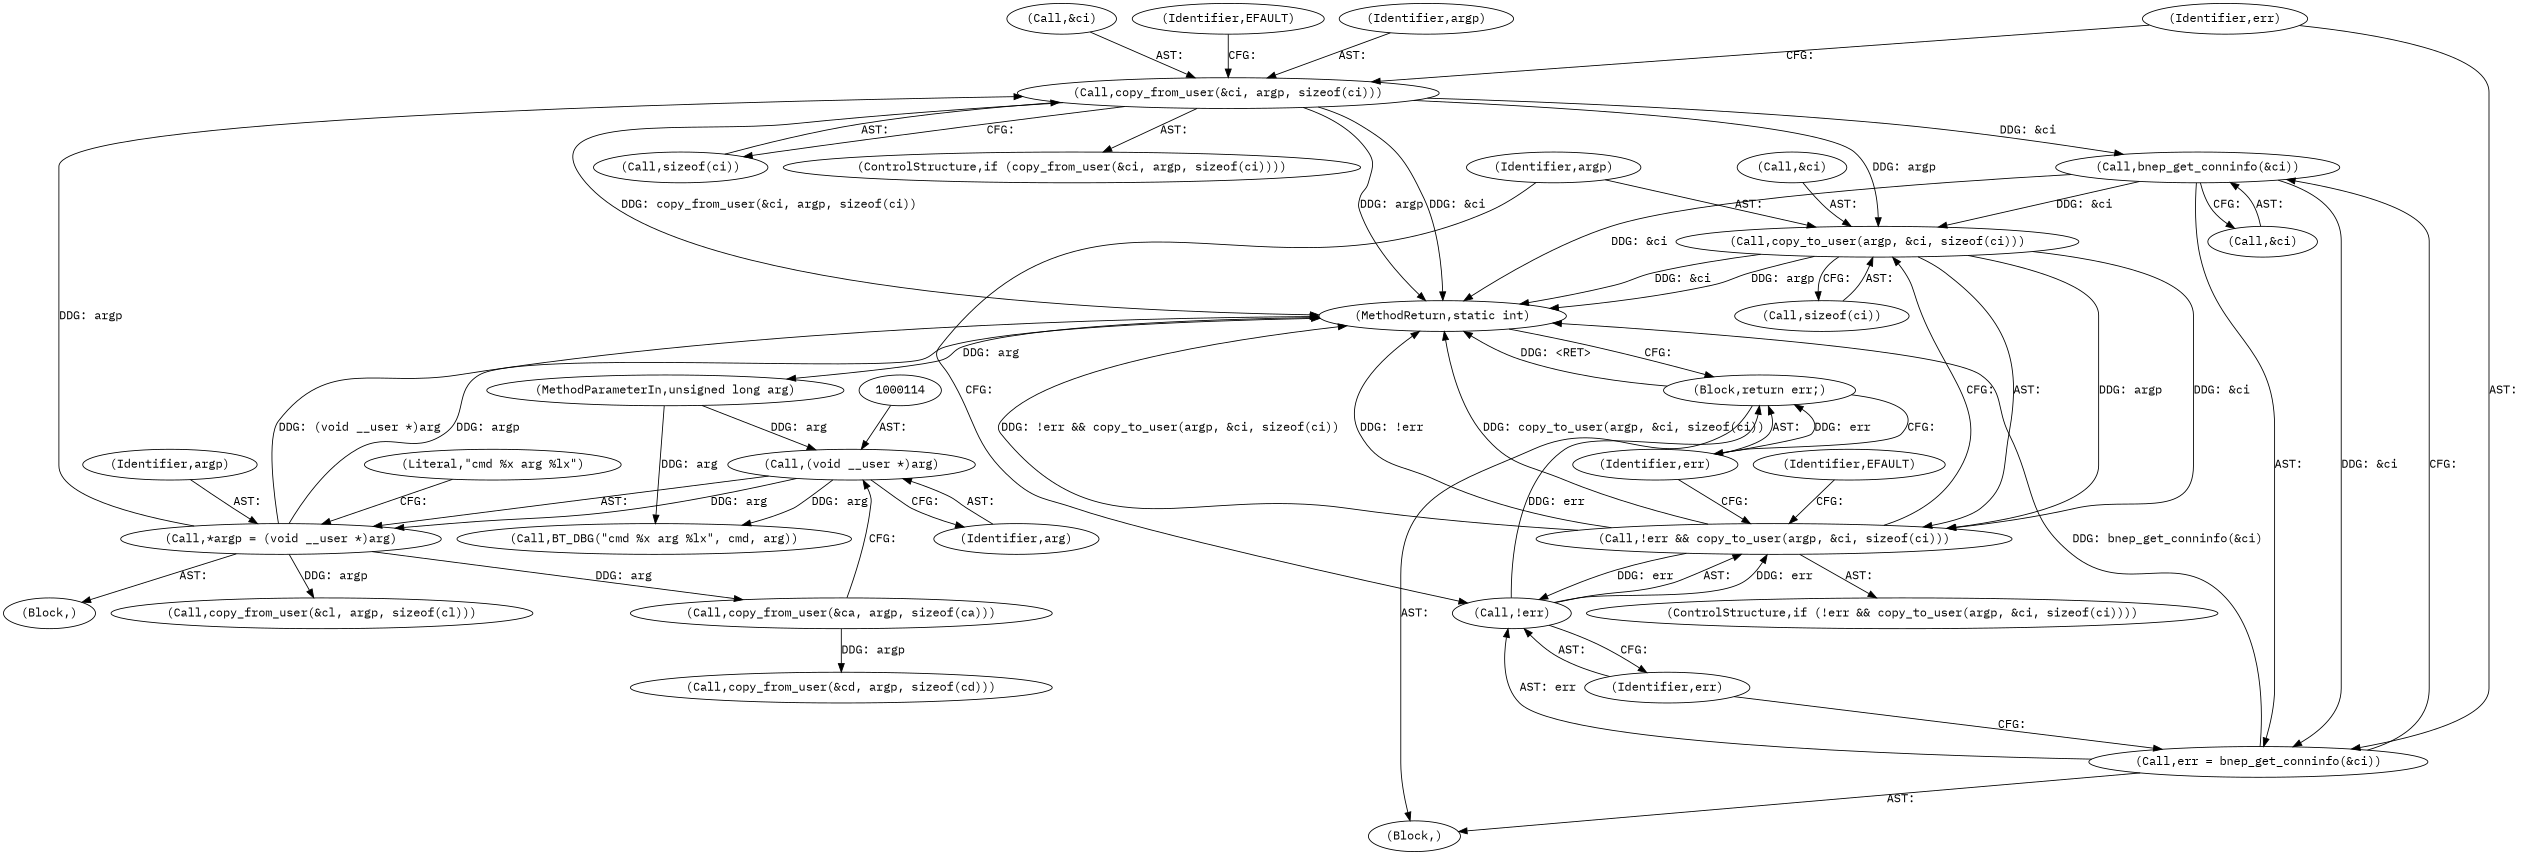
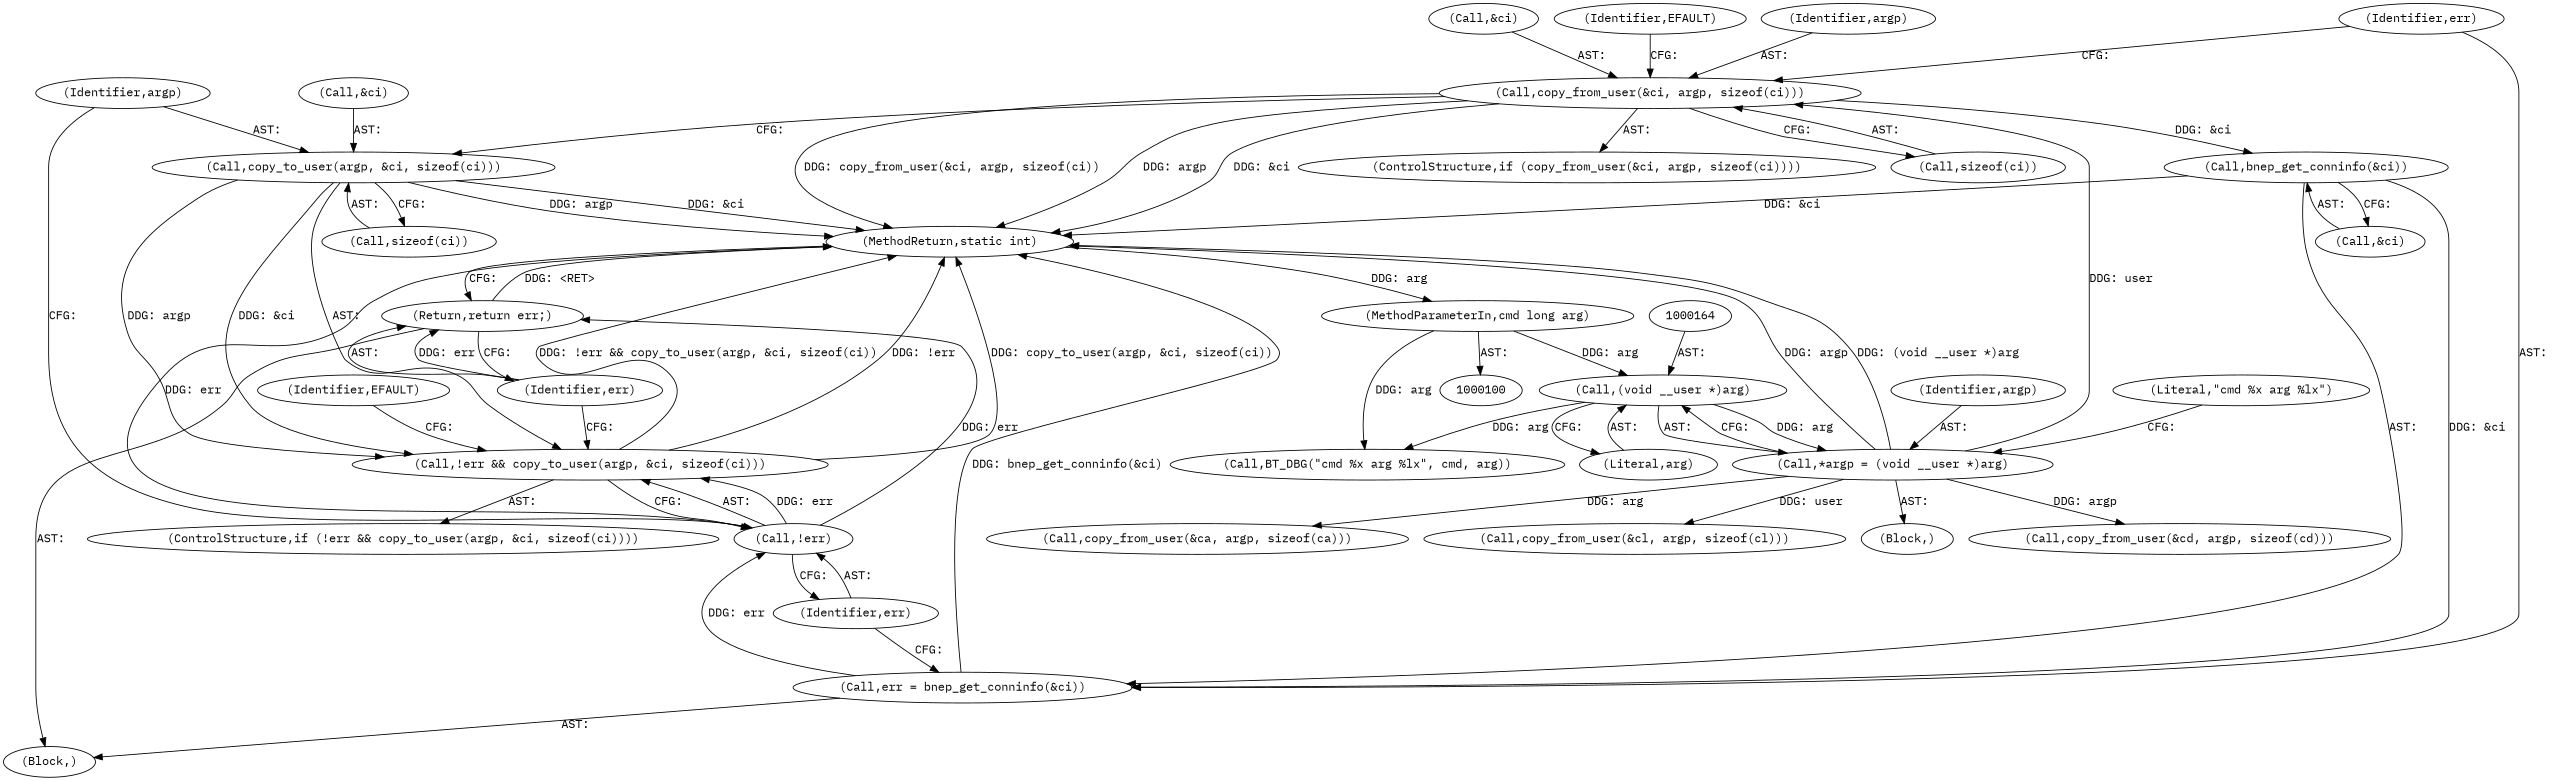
(1904, 167) -> (774, 130)
(2043, 203) -> none
(91, 316) -> (2121, 279)
(665, 390) -> (1478, 316)
(900, 390) -> (1690, 316)
none -> (1481, 390)
(1759, 390) -> (483, 316)
none -> (154, 392)
(1967, 408) -> none
(2429, 435) -> none
(1016, 539) -> (1648, 465)
(864, 543) -> (1734, 439)
(336, 576) -> (1811, 502)
(1645, 576) -> (672, 502)
(841, 646) -> (2031, 501)
(1548, 688) -> (737, 613)
